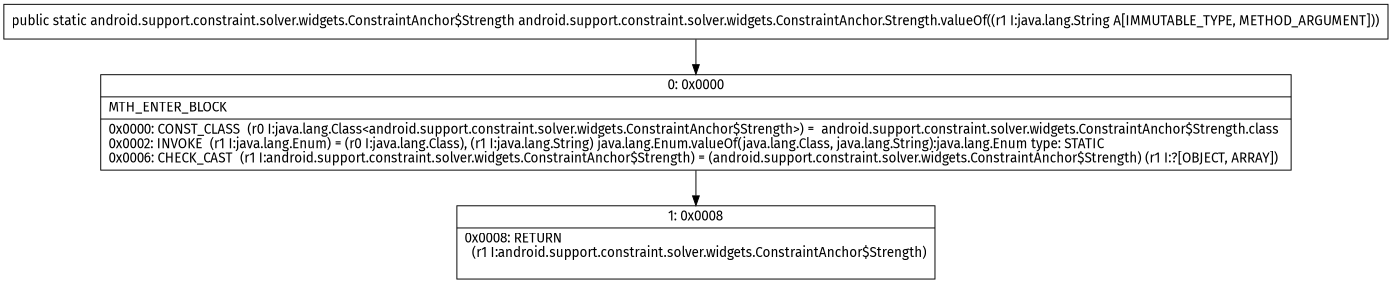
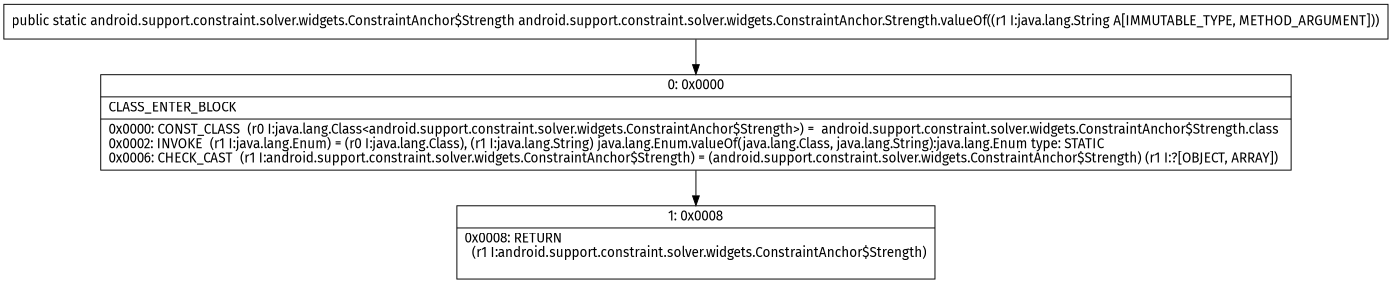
(168, 107) -> (173, 107)
